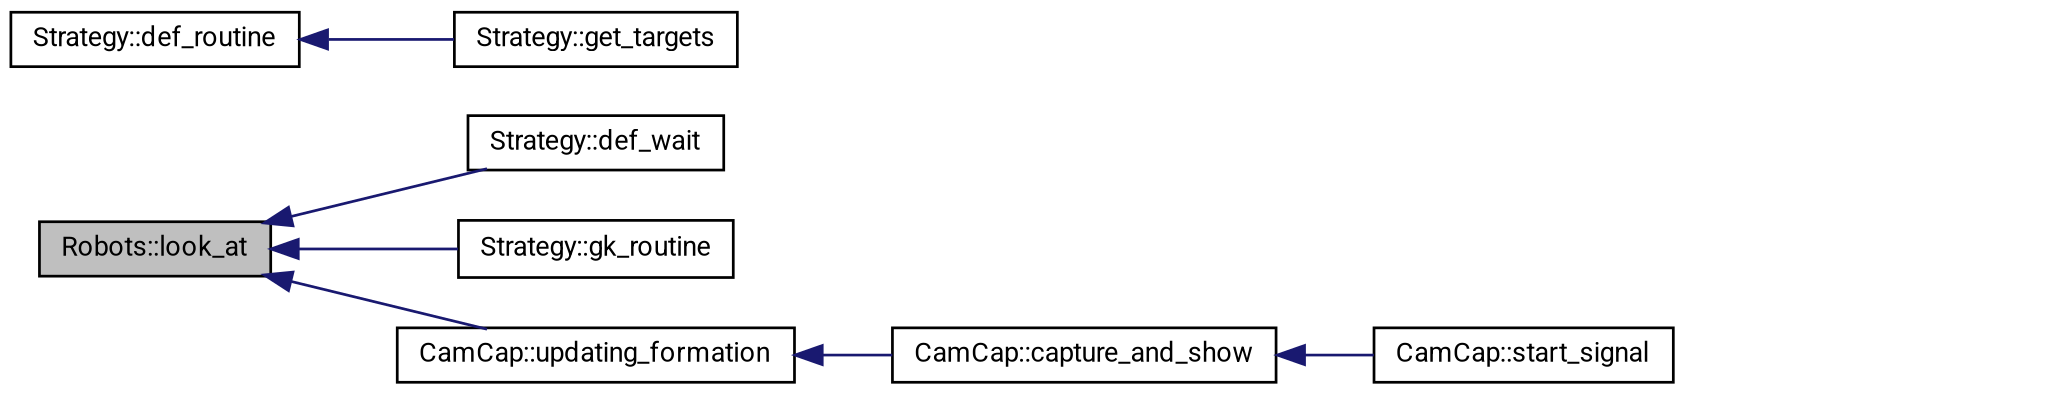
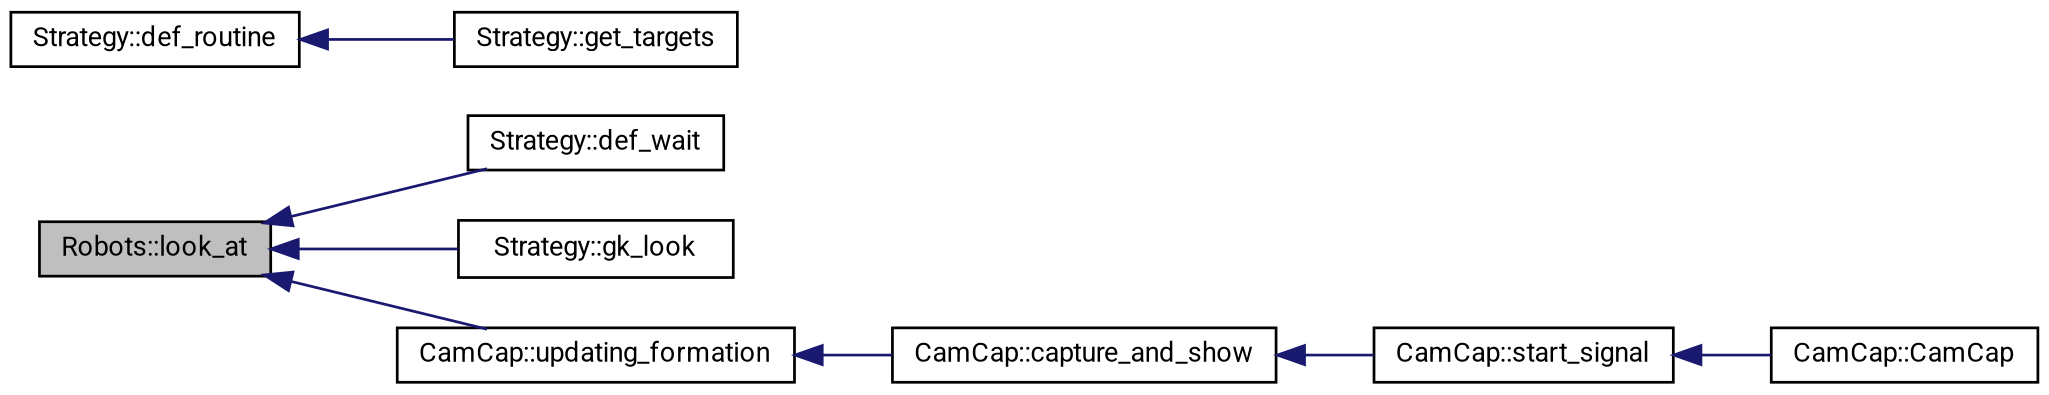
(596, 249) -> (596, 249)
none -> (1905, 355)
